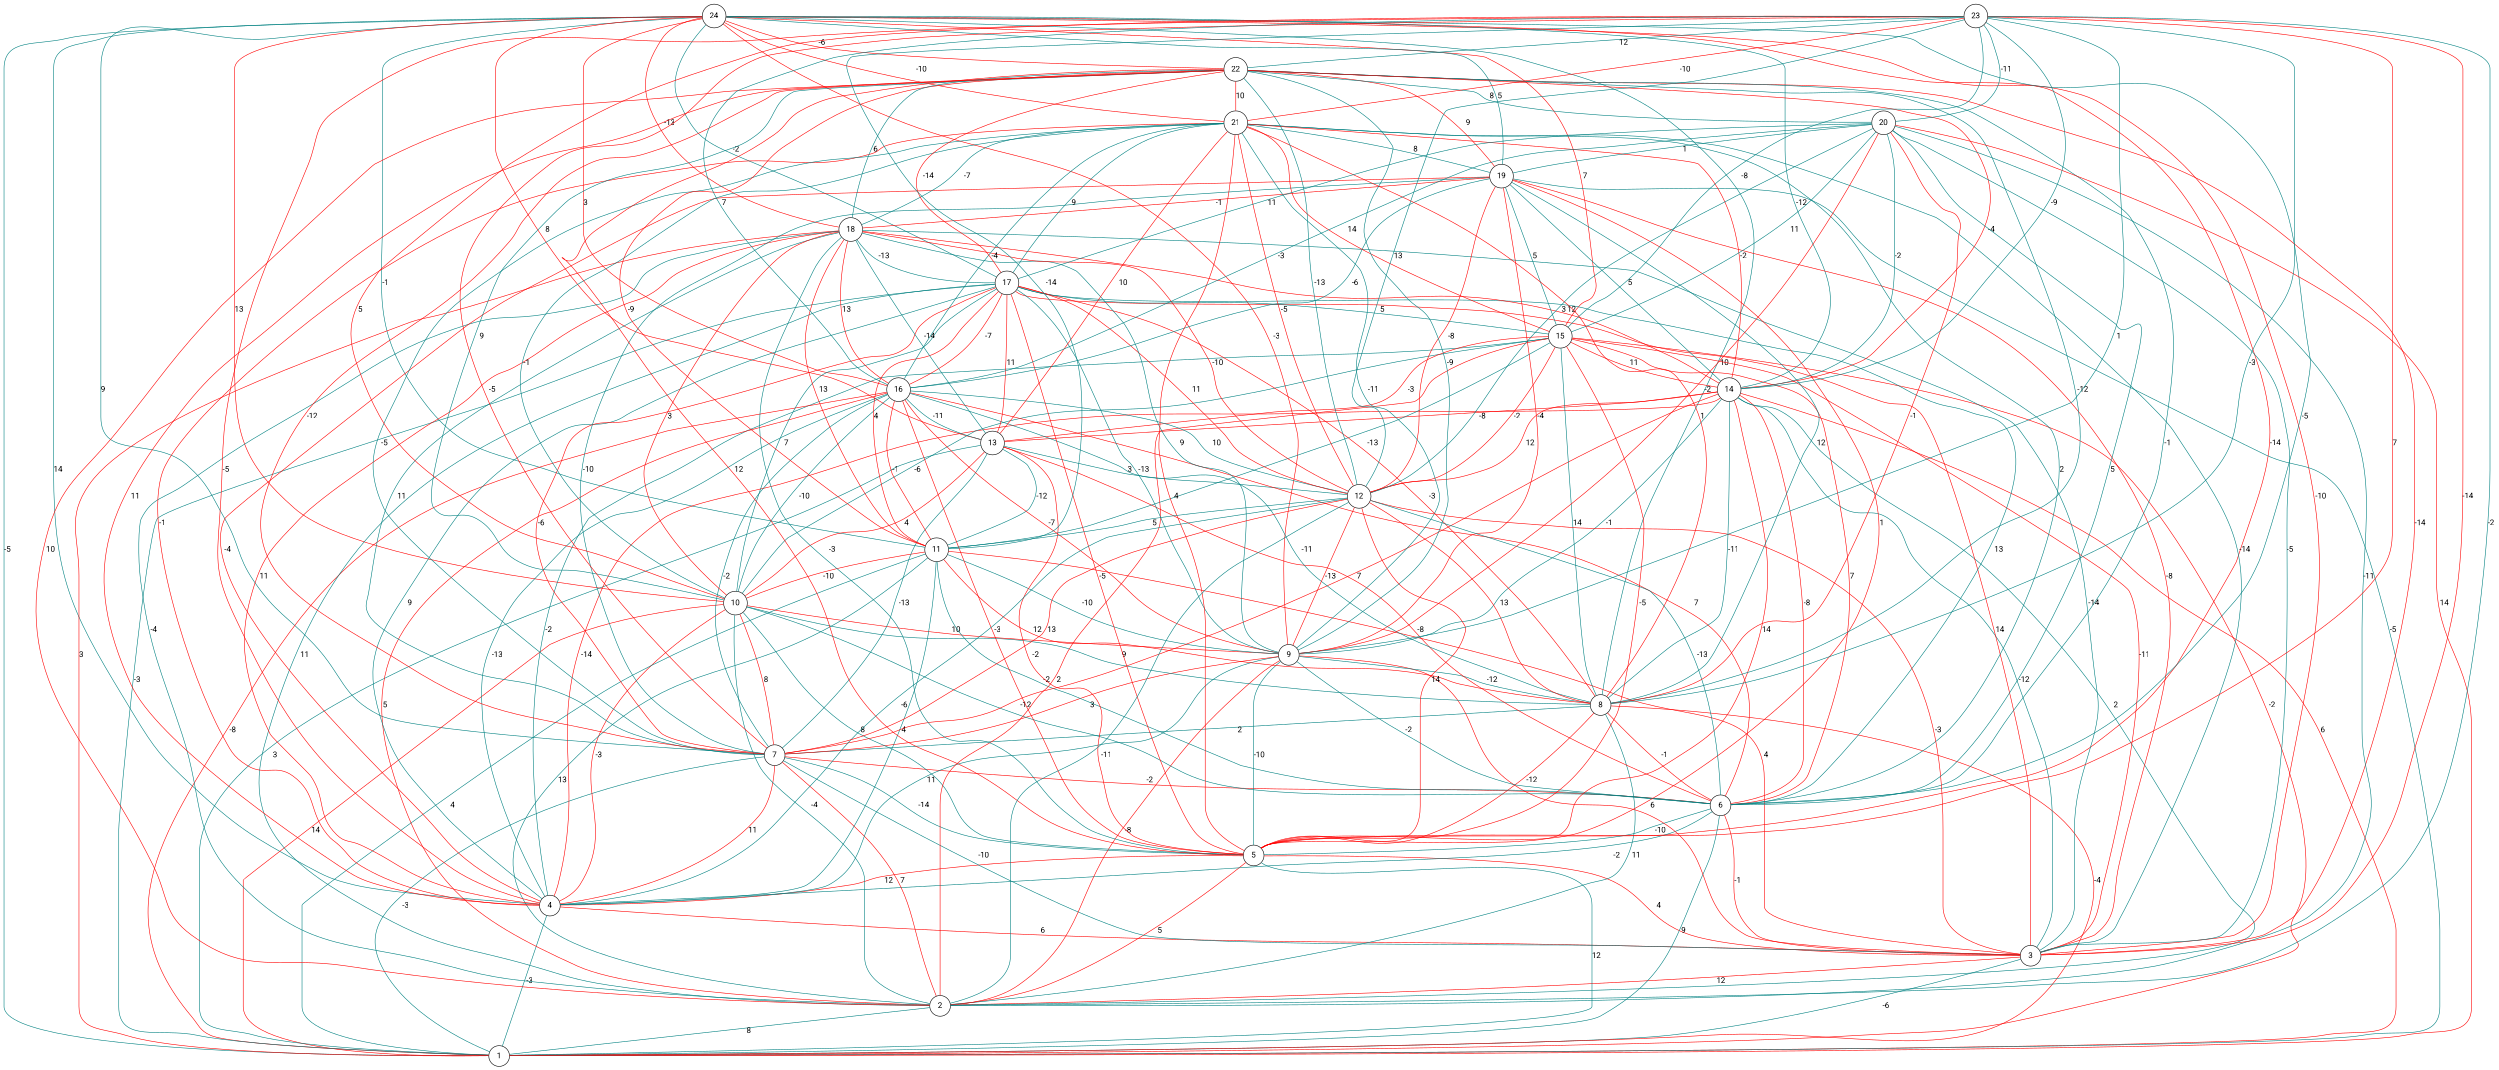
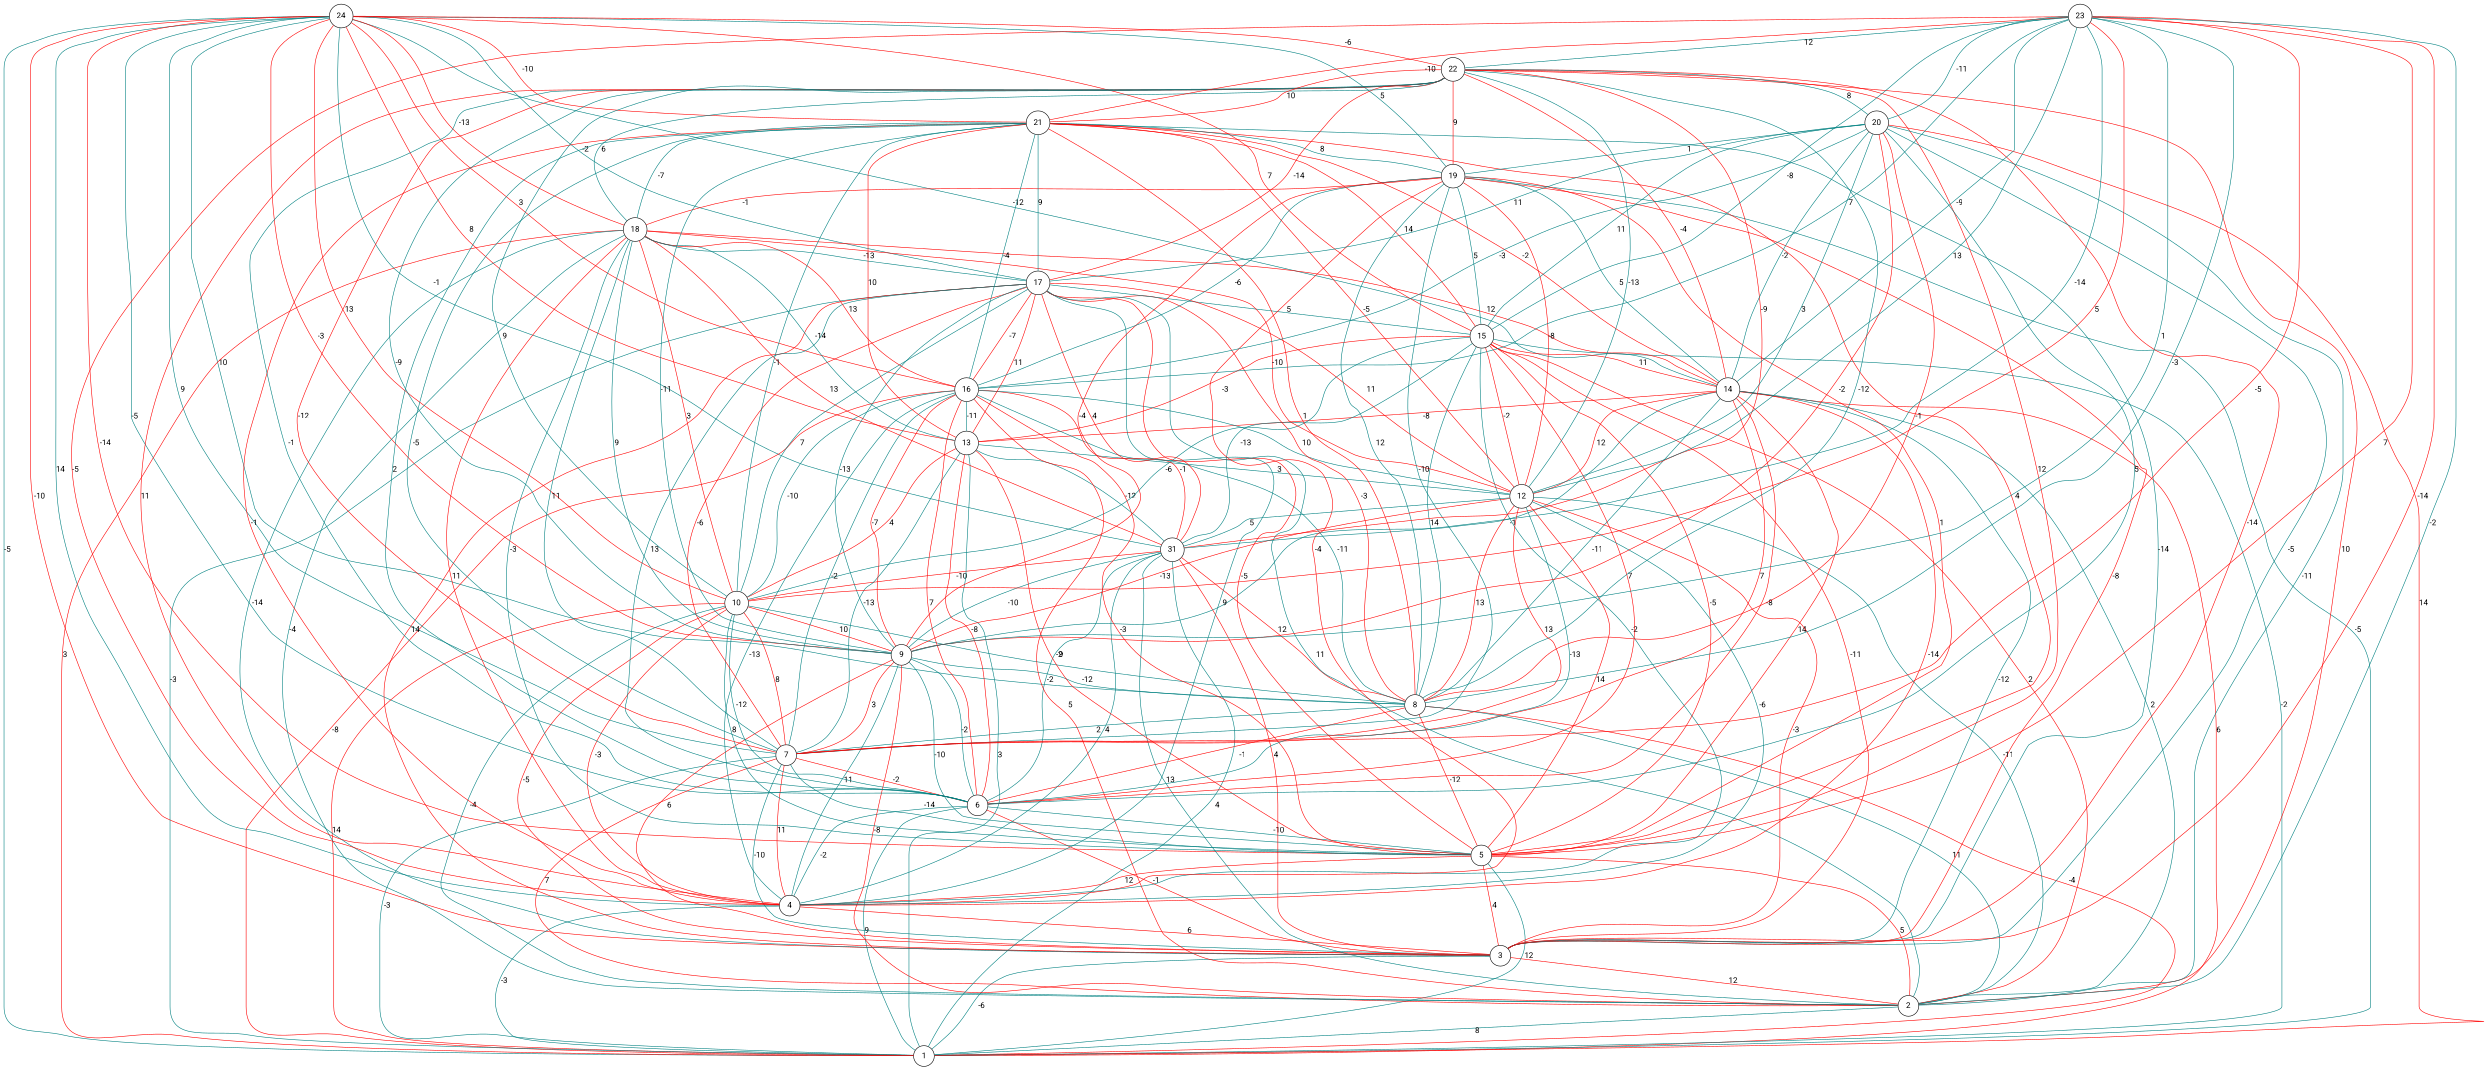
(937, 550) -> (1172, 550)
none -> (831, 938)
(1958, 1030) -> (2255, 1013)
